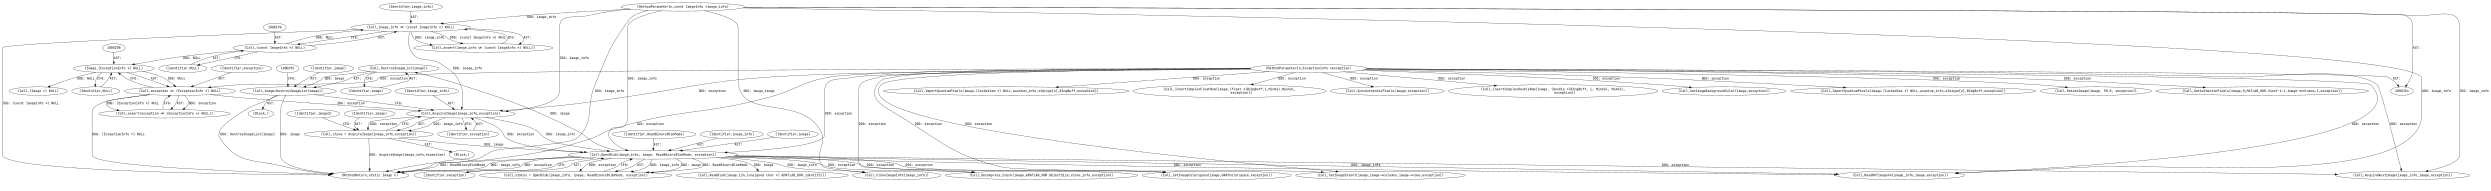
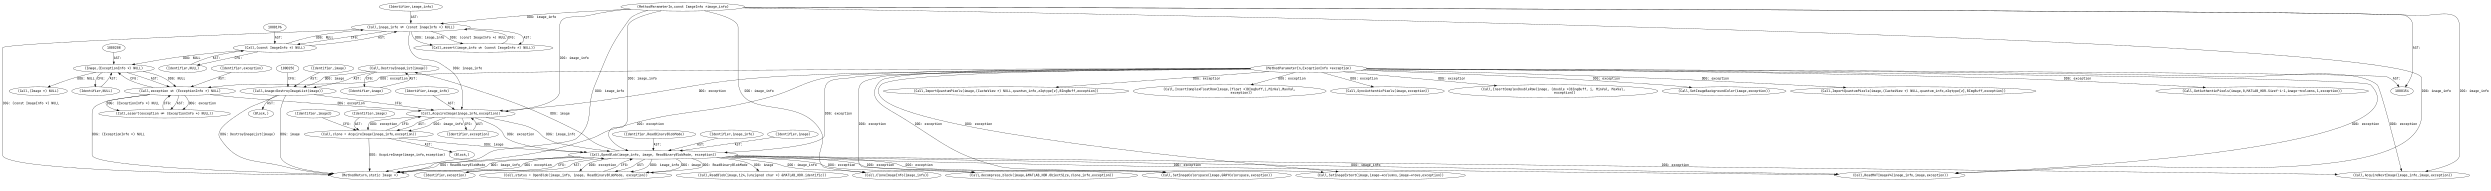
(759, 91) -> (759, 91)
(2096, 91) -> none
